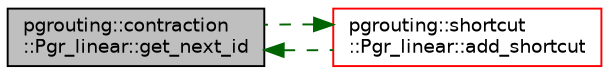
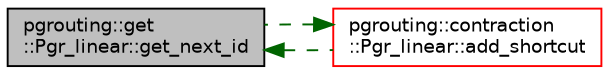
(136, 37) -> (136, 37)
(467, 37) -> (467, 37)
